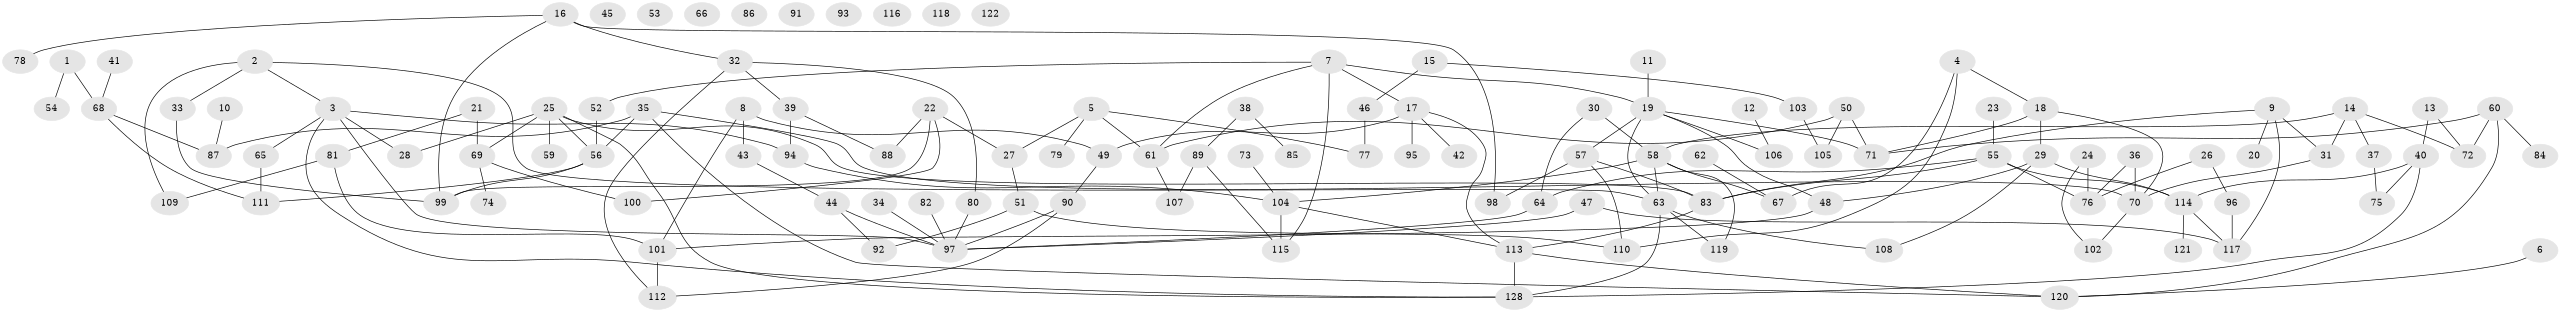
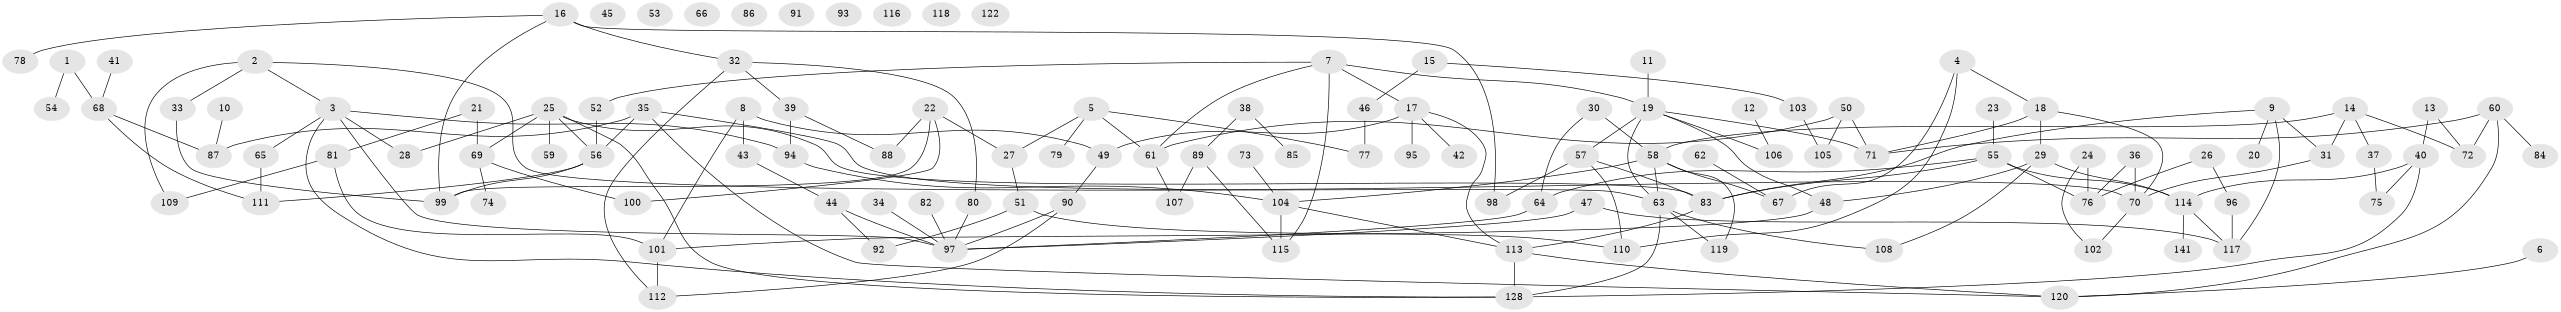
(2183, 250) -> (2183, 250)
